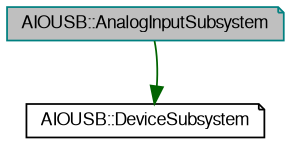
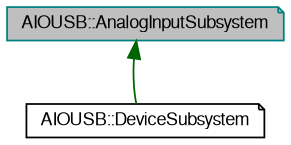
(157, 63) -> (134, 81)
